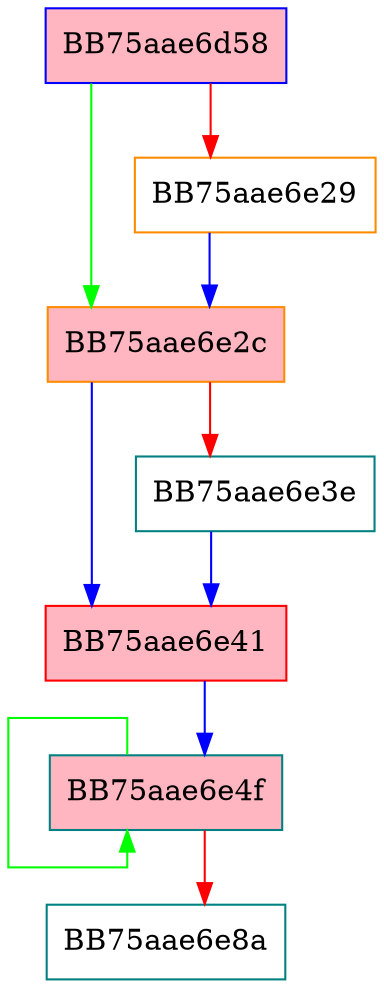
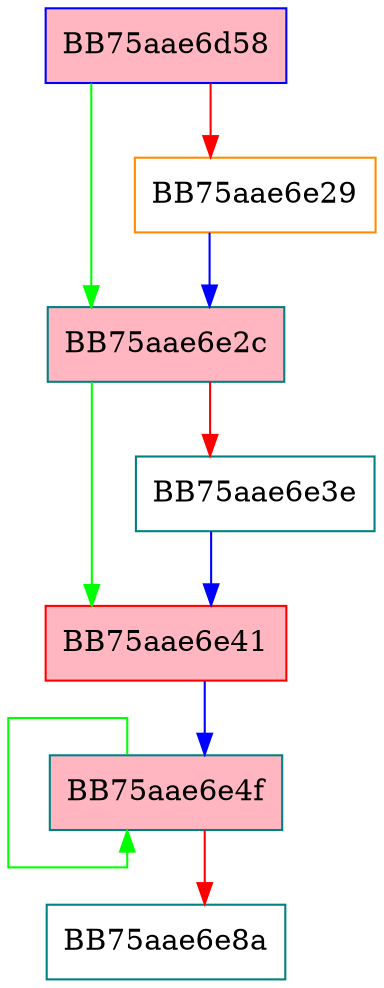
(166, 344) -> (166, 344)
(92, 484) -> (92, 484)
